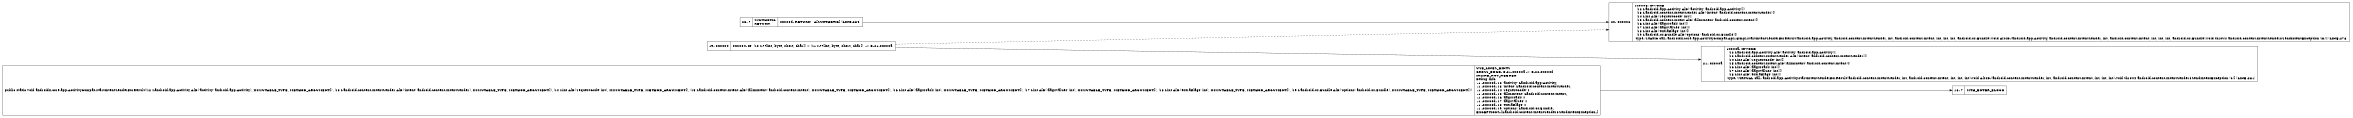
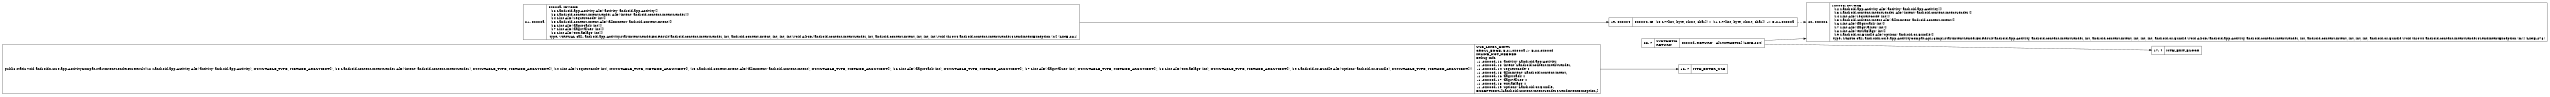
(1742, 49) -> (564, 7)
none -> (2177, 50)
(1297, 53) -> (1343, 22)
(1986, 90) -> (1709, 69)
